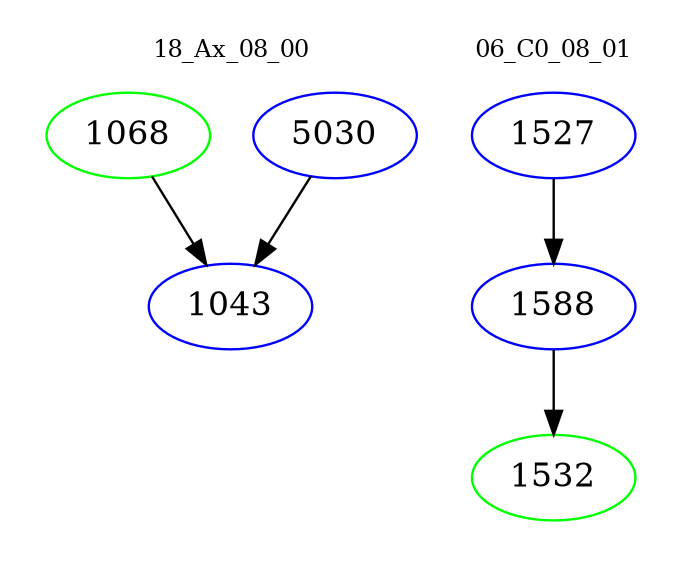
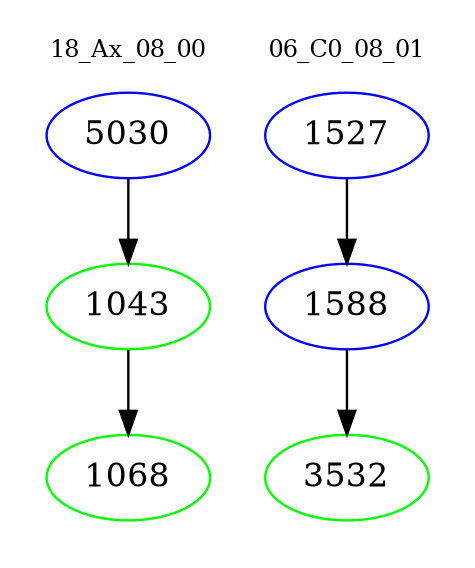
(173, 210) -> (128, 380)
(231, 307) -> (128, 307)
(554, 478) -> (347, 478)
